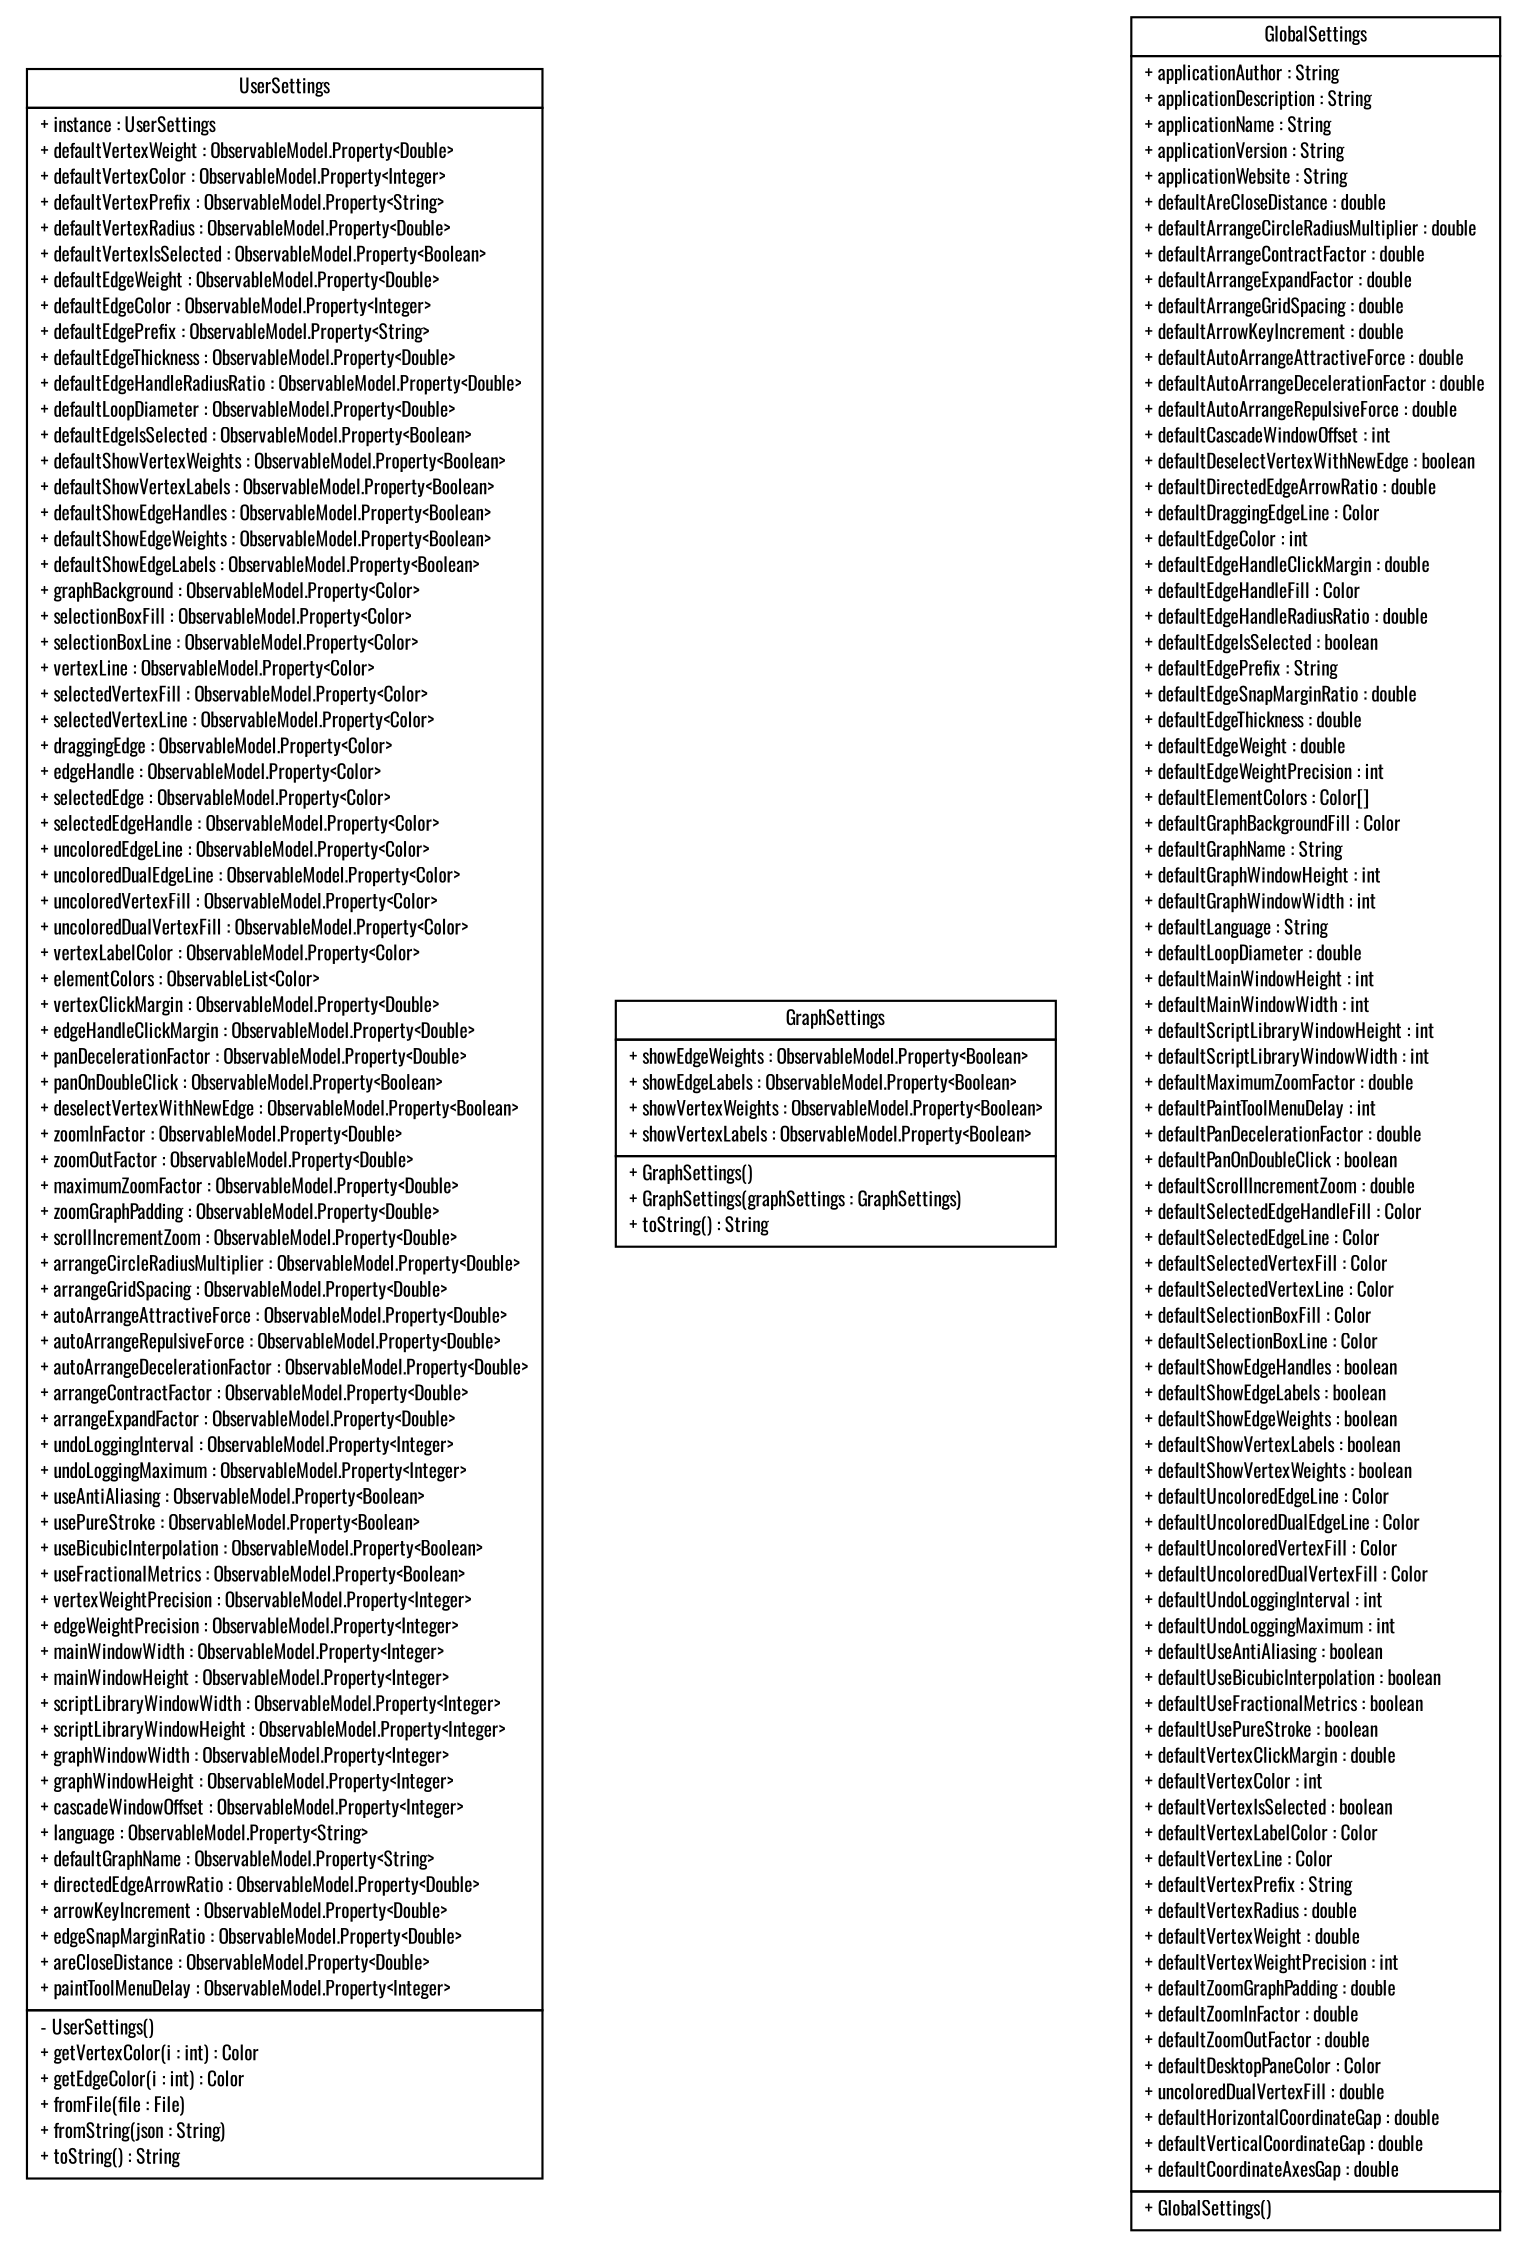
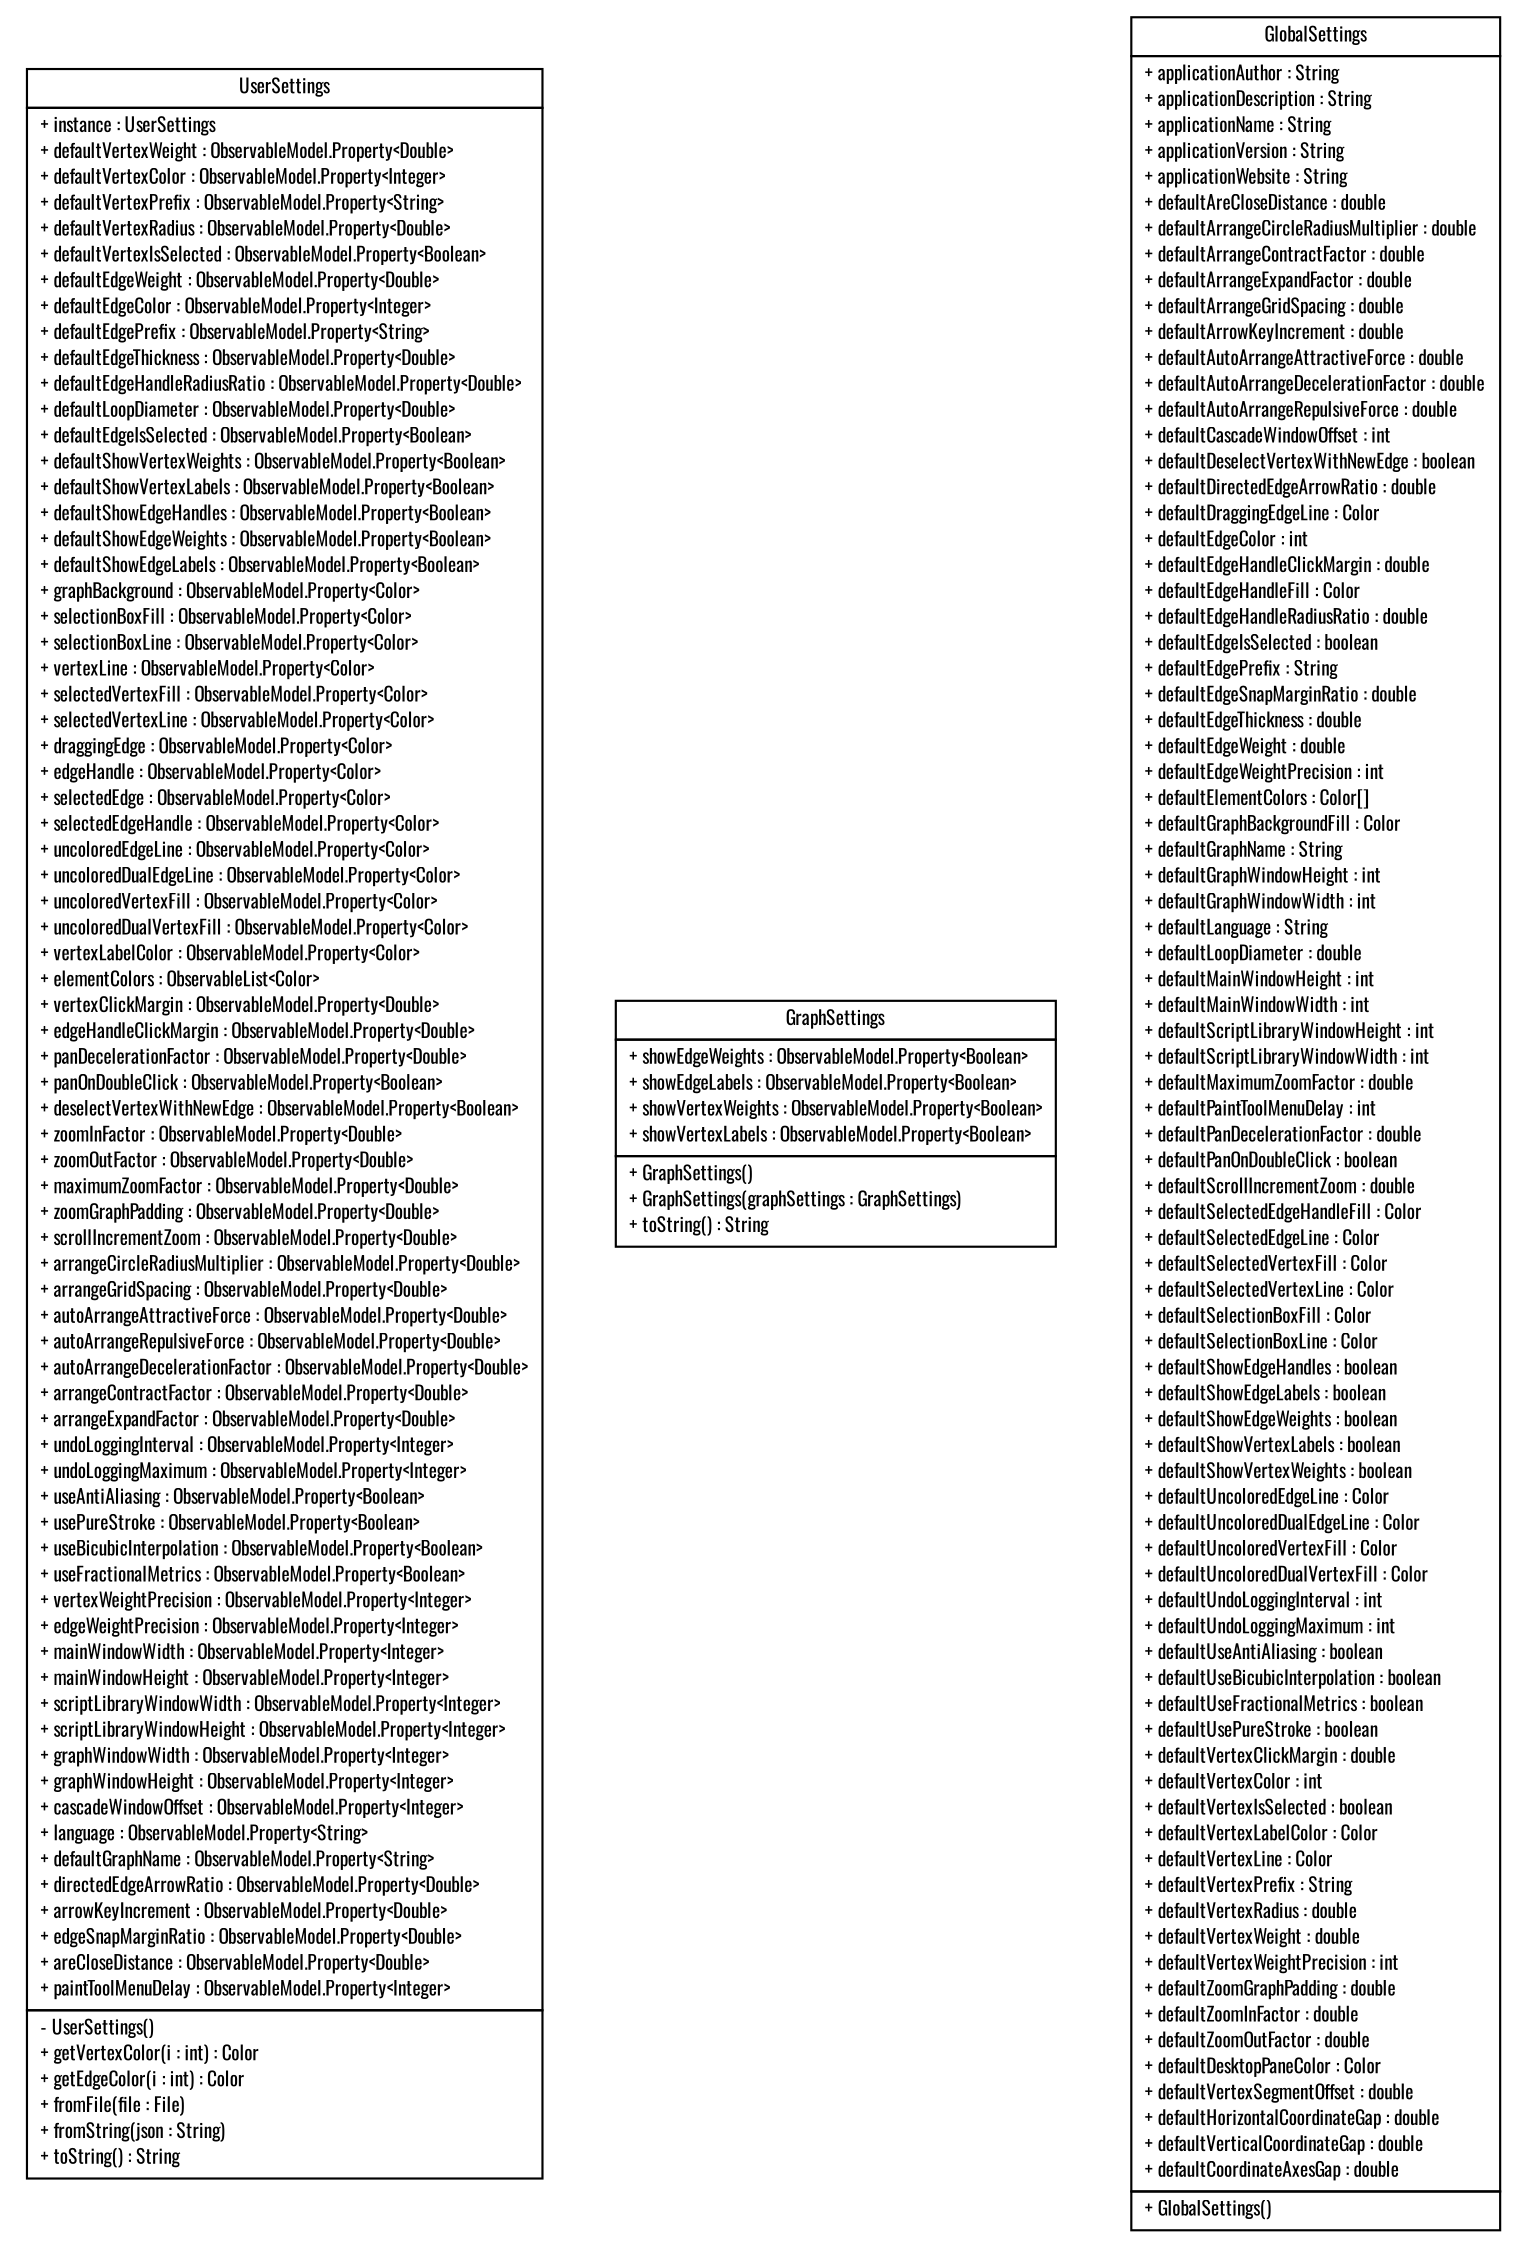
(1265, 2093) -> (1280, 2093)
